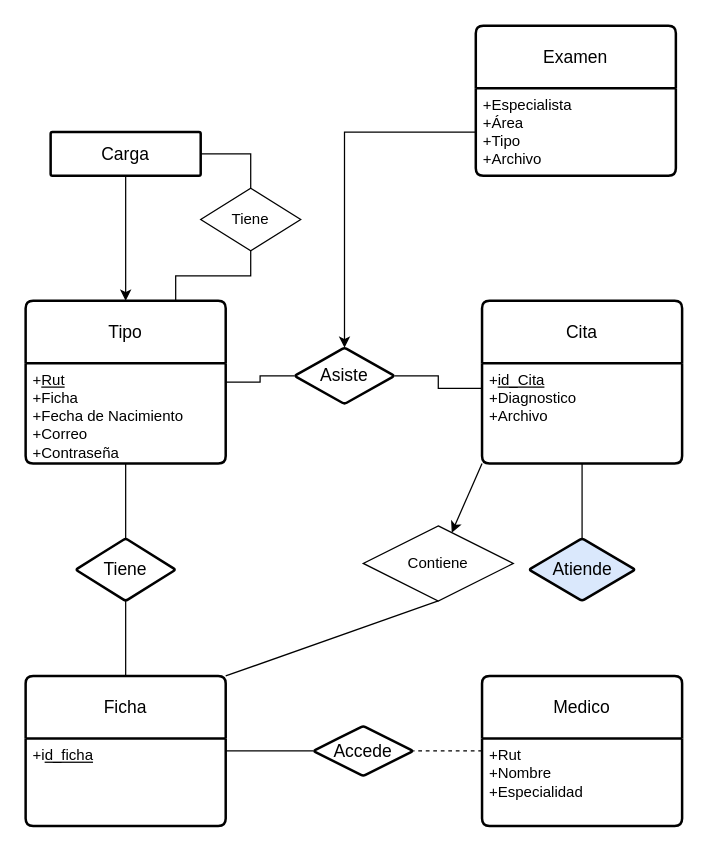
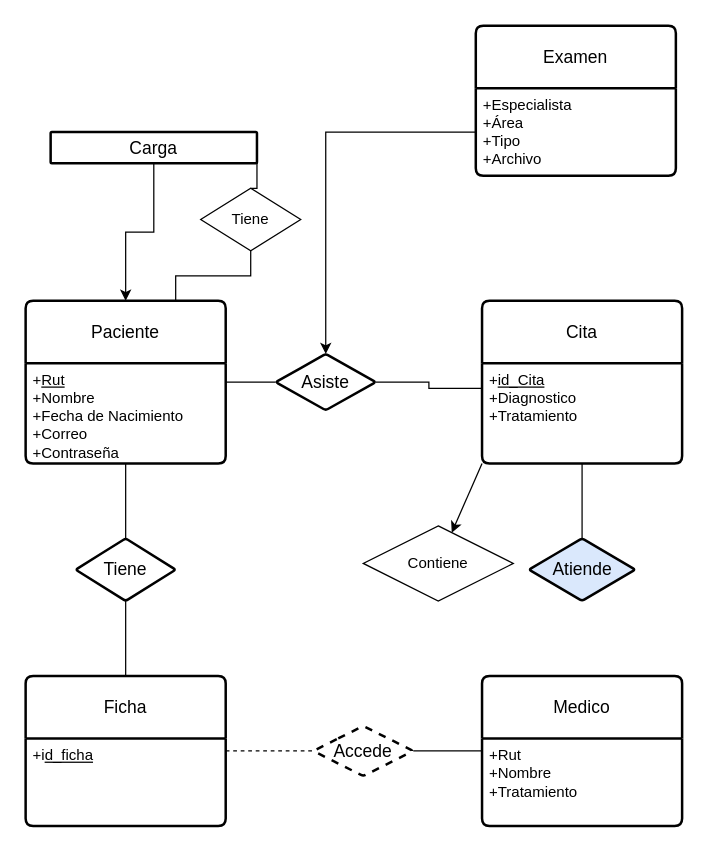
(126, 154) -> (154, 148)
(126, 332) -> (126, 332)
(344, 376) -> (326, 382)
(536, 399) -> (538, 399)
(109, 417) -> (109, 417)
(332, 638) -> none
(270, 751) -> (270, 751)
(363, 751) -> (363, 751)
(446, 751) -> (446, 751)
(538, 774) -> (538, 774)
